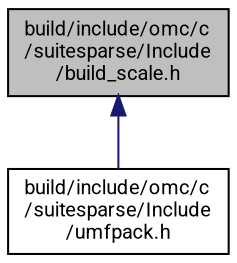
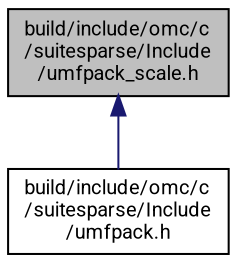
(118, 53) -> (118, 53)
